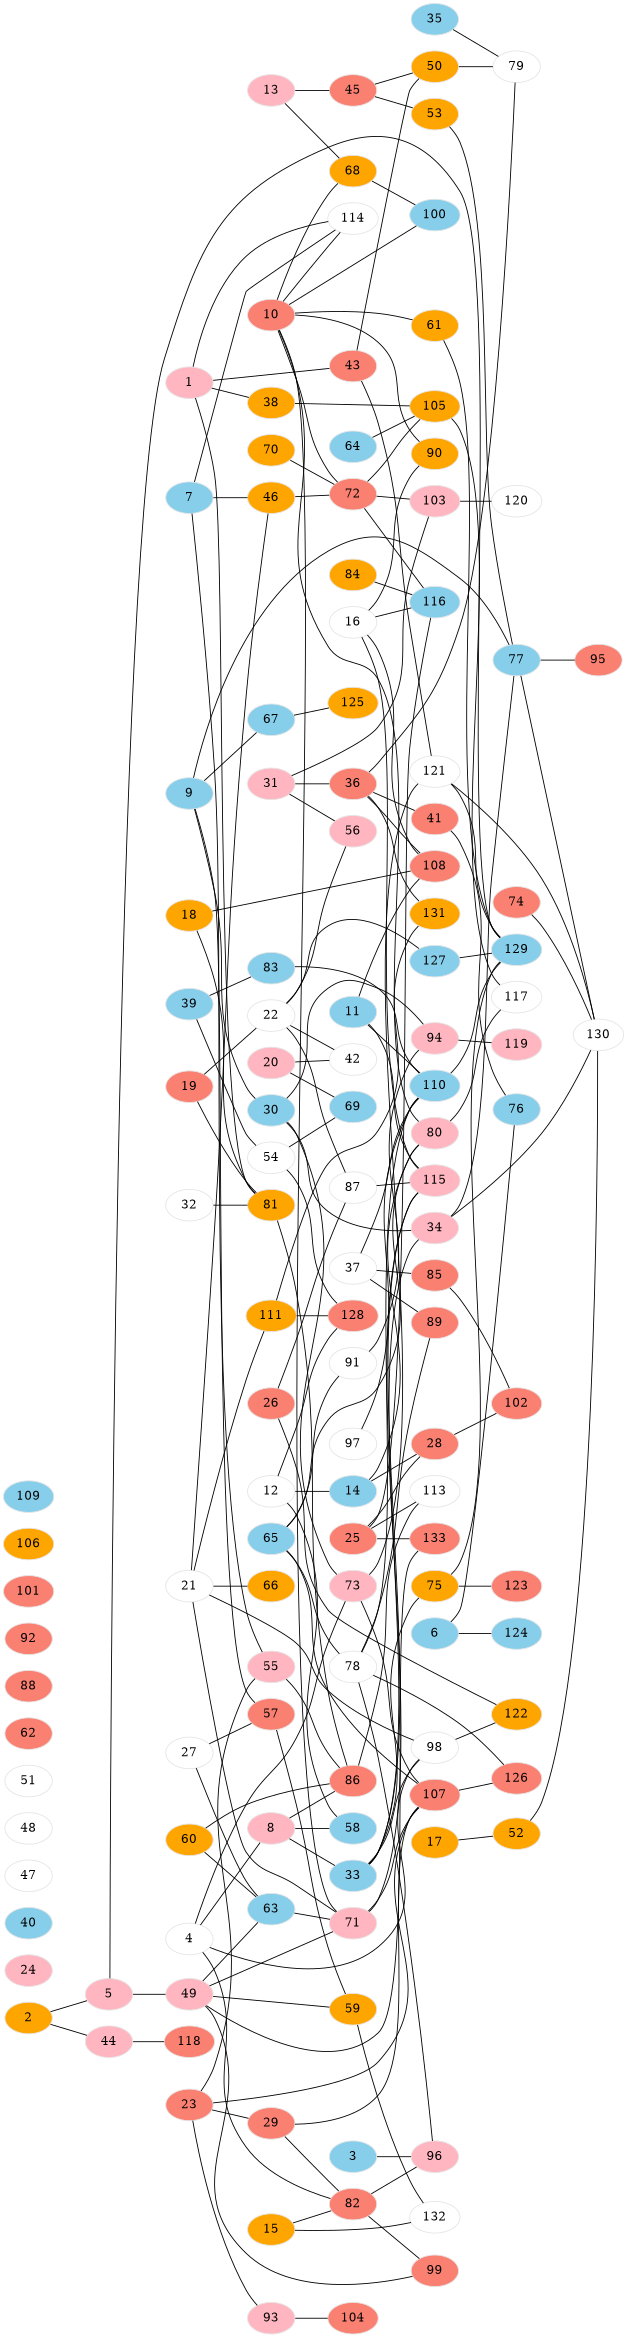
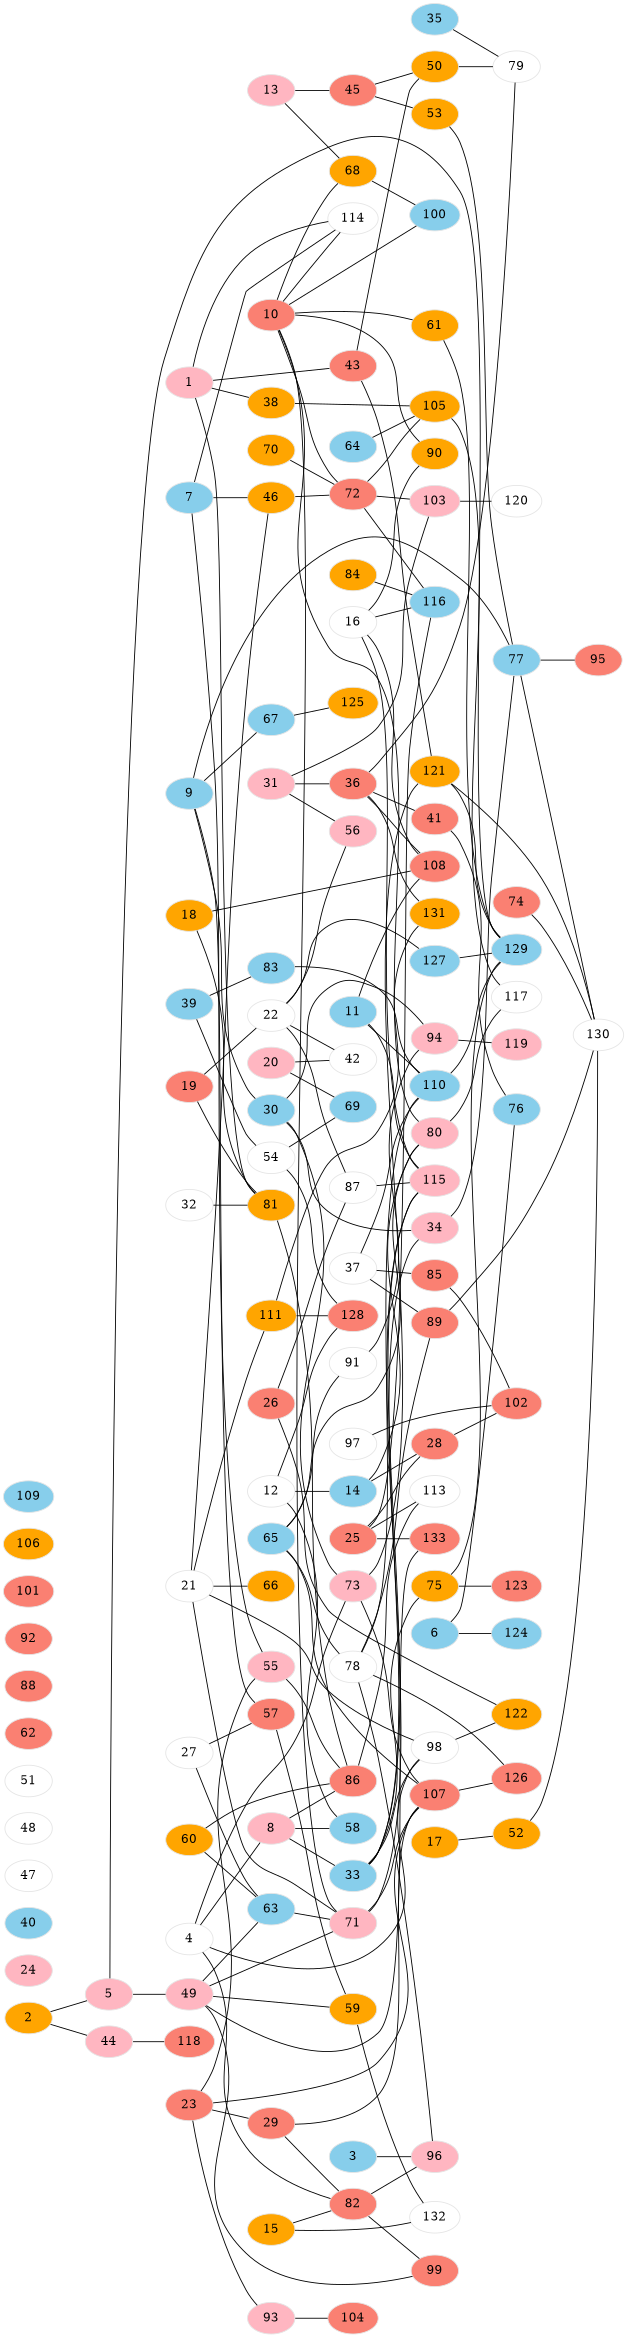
(435, 772) -> (435, 772)
(533, 1143) -> (540, 1191)
(387, 1262) -> (431, 1415)
